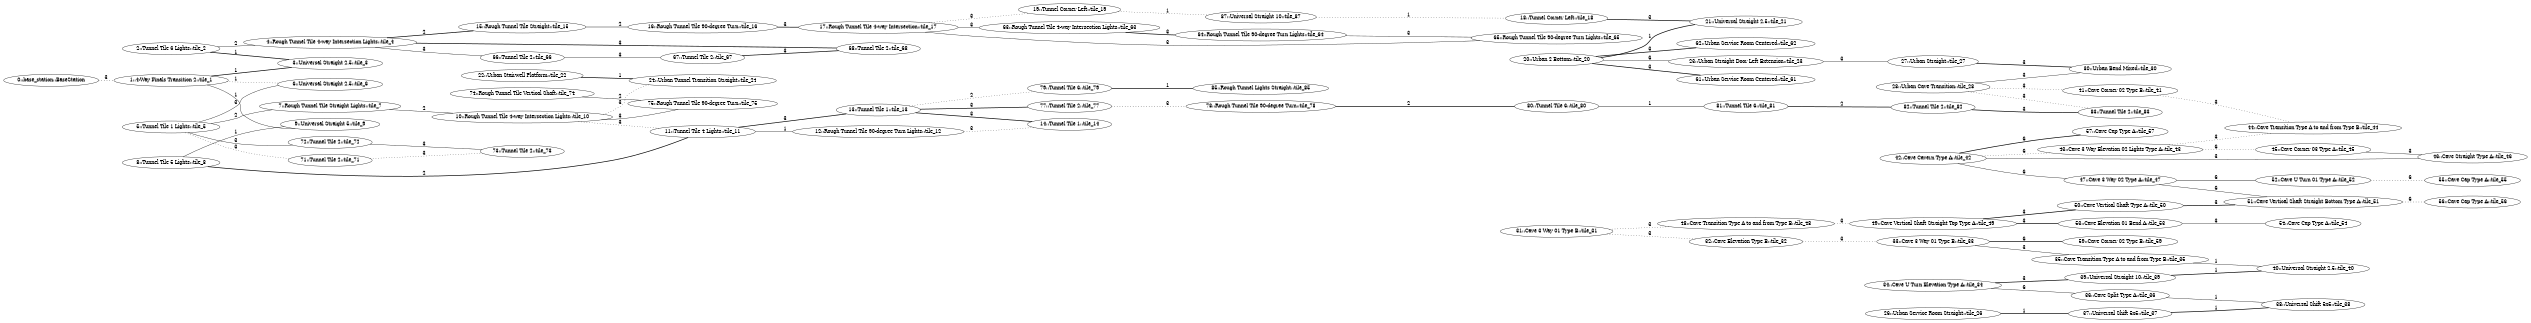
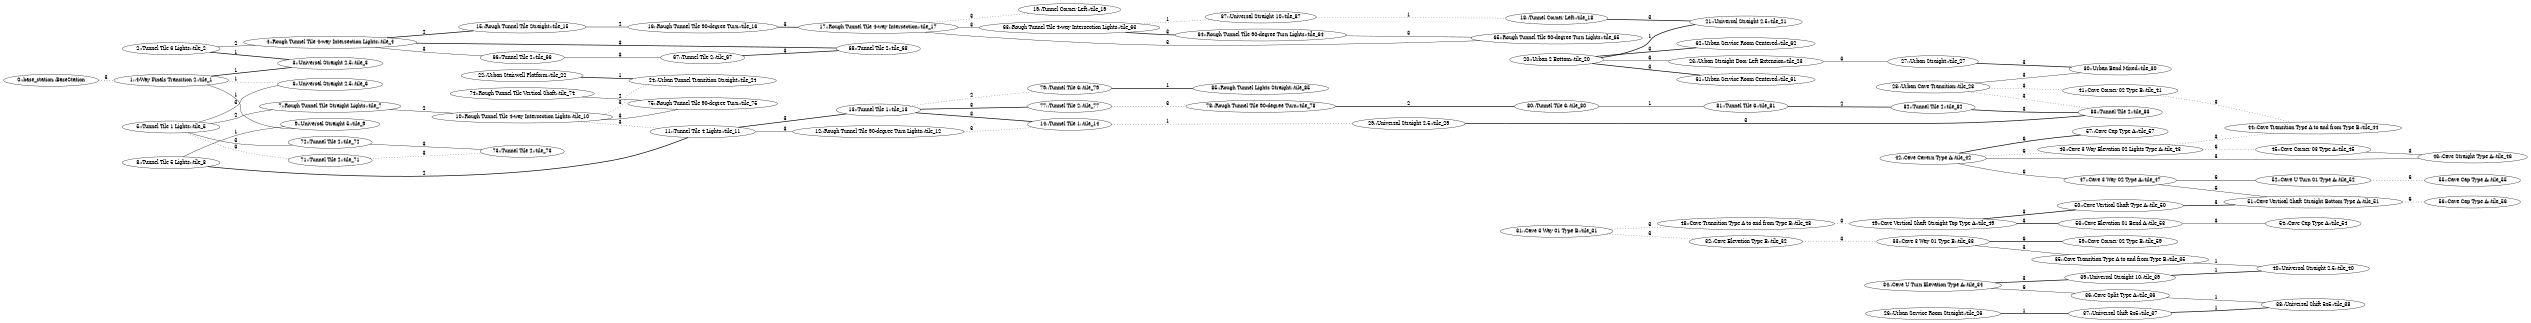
(1163, 13) -> (1175, 22)
none -> (1409, 124)
(785, 129) -> (785, 129)
